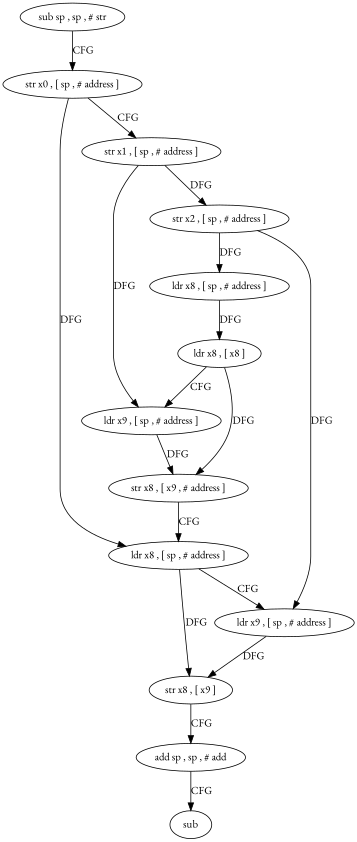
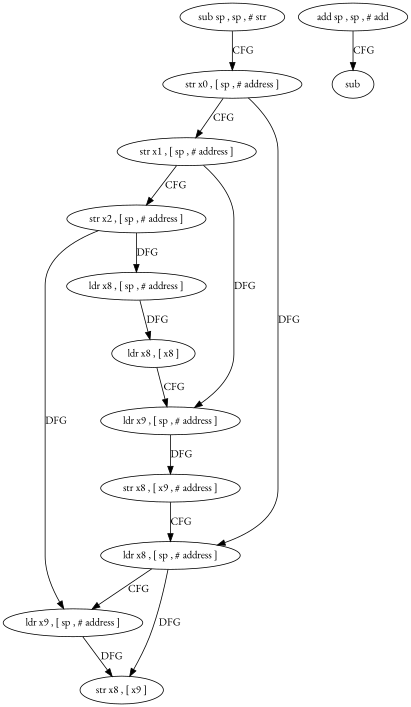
(201, 185) -> (176, 185)
(231, 423) -> none
(191, 720) -> none
